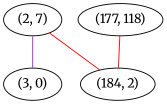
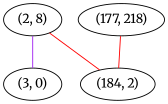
(33, 20) -> (33, 20)
(120, 20) -> (121, 20)
